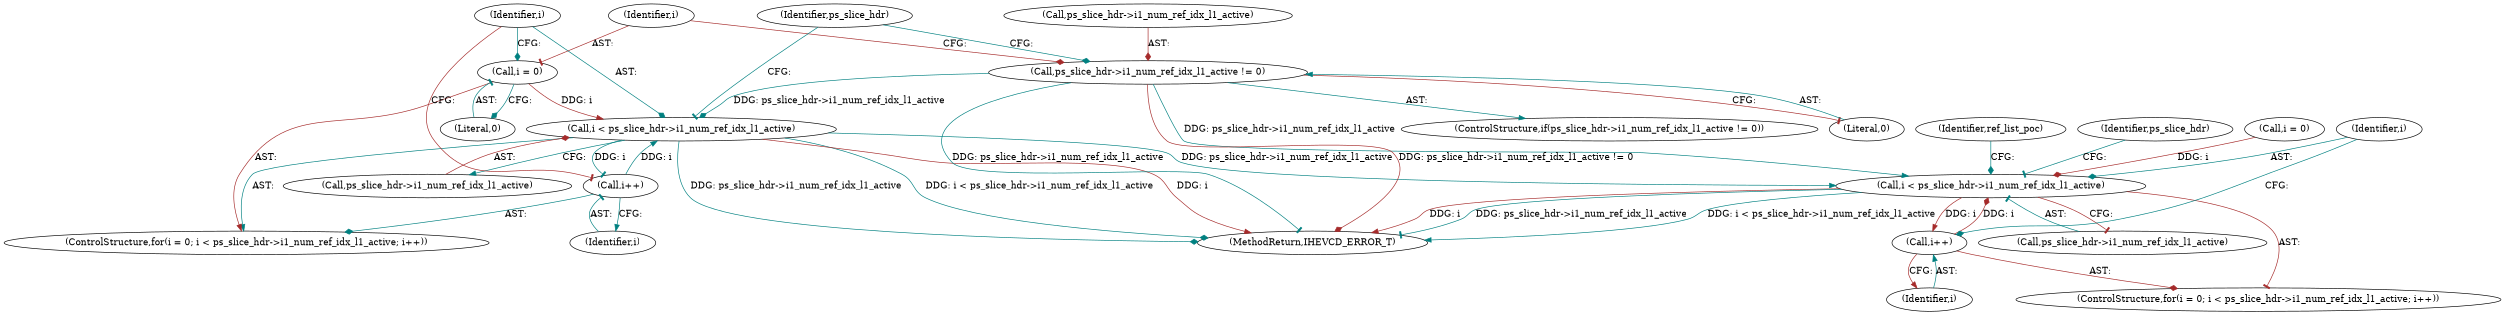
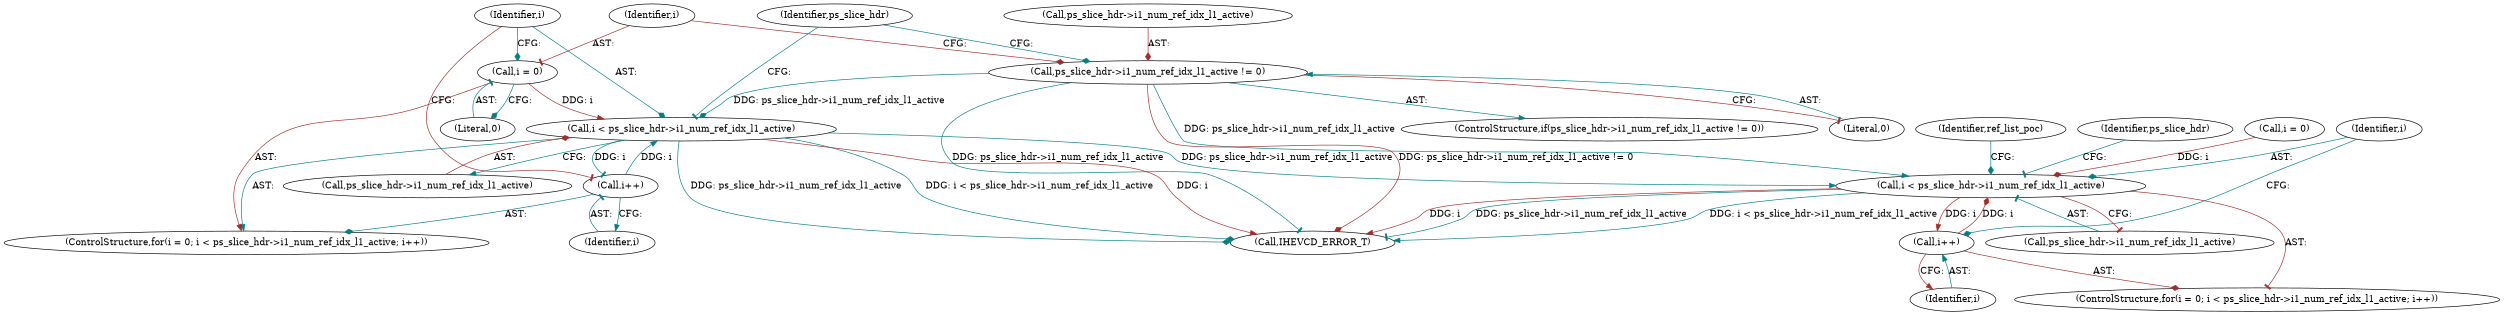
(1313, 243) -> (1313, 243)
